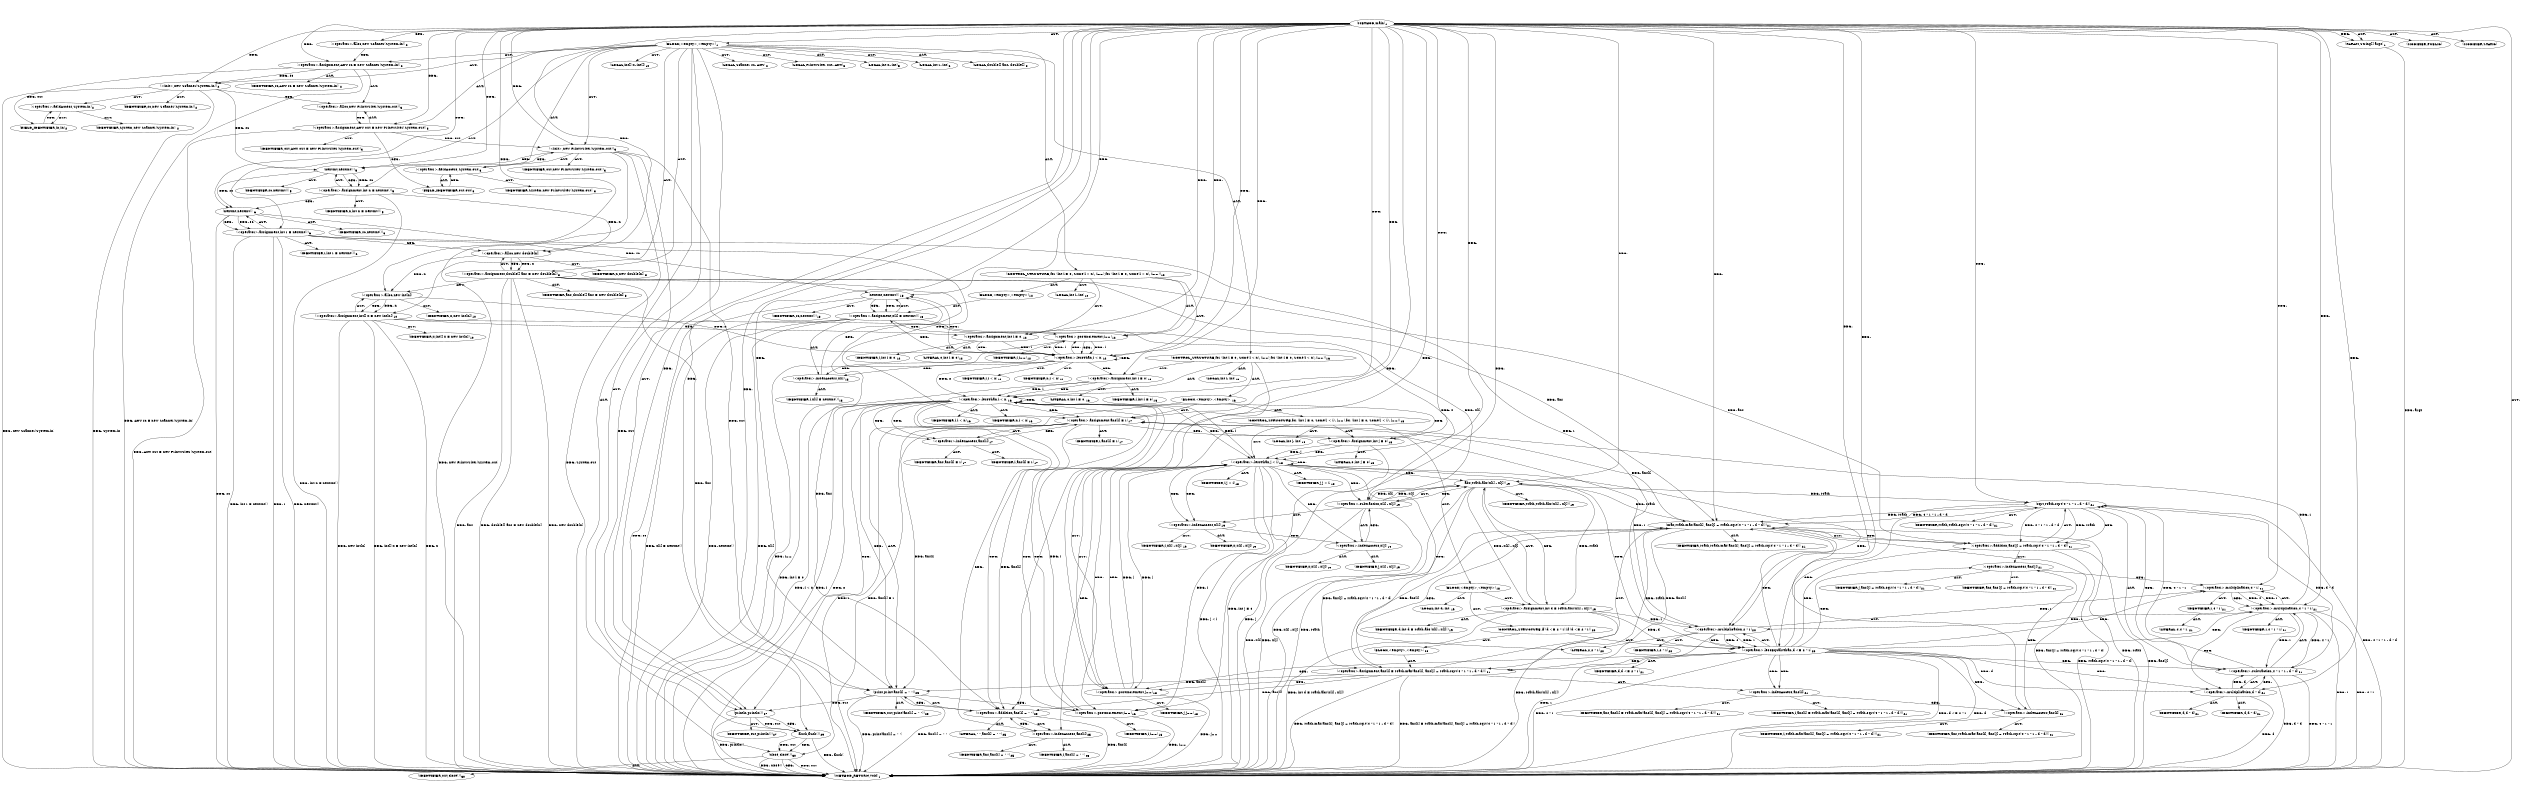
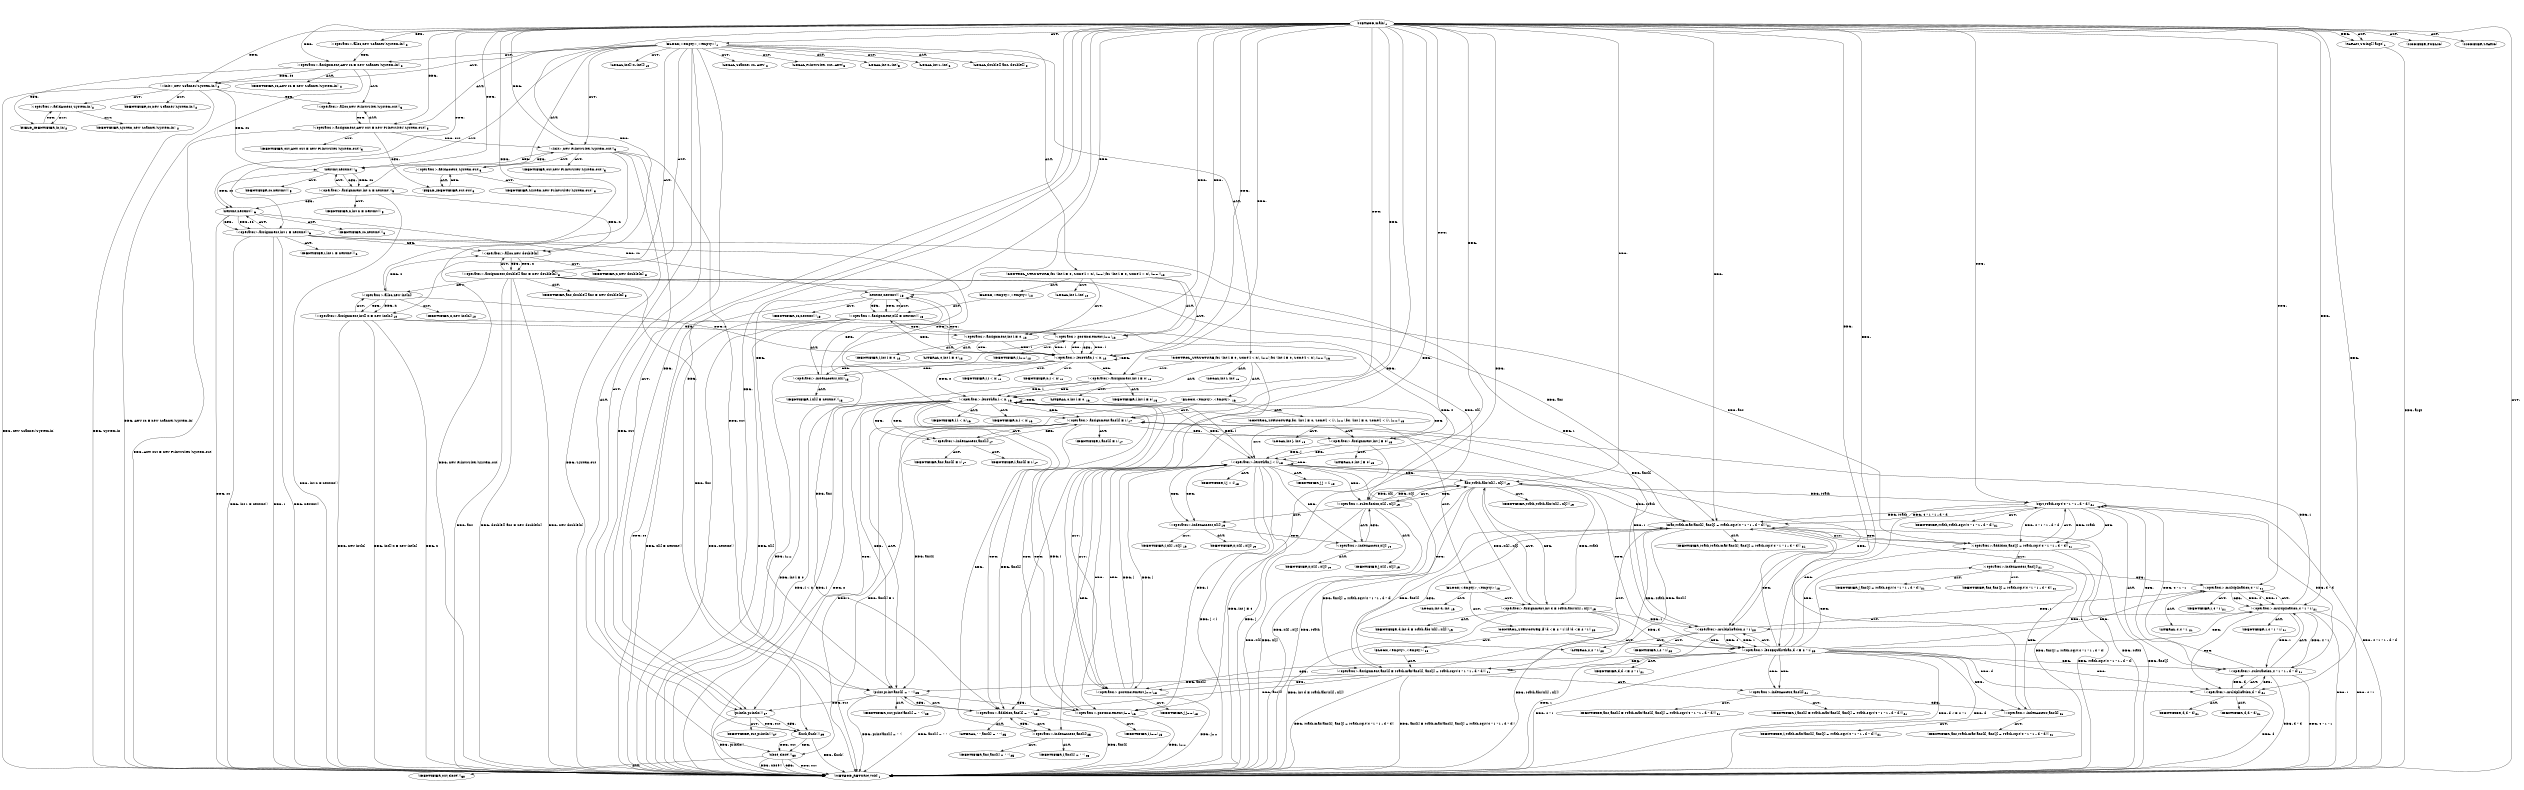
(35, 97) -> (35, 97)
(430, 263) -> (422, 262)
(441, 337) -> none
(1370, 556) -> (1400, 534)
(2192, 619) -> (2176, 599)
